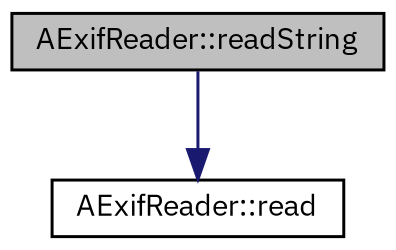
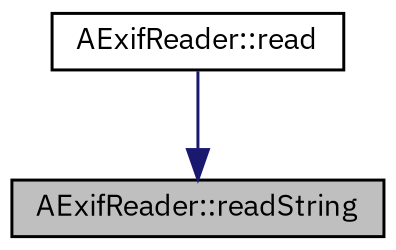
(198, 110) -> (198, 110)
